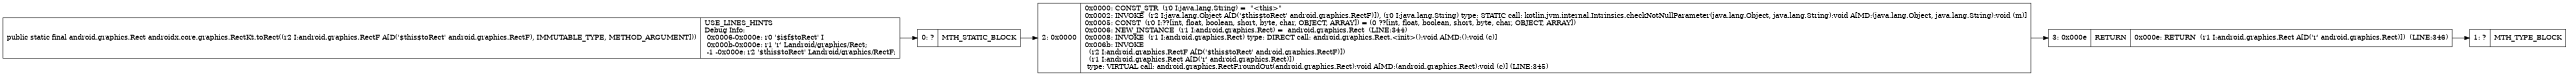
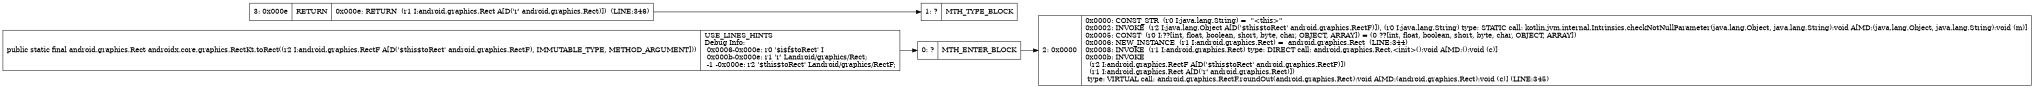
(979, 38) -> (979, 50)
(2037, 38) -> none
(1117, 45) -> (1117, 58)
